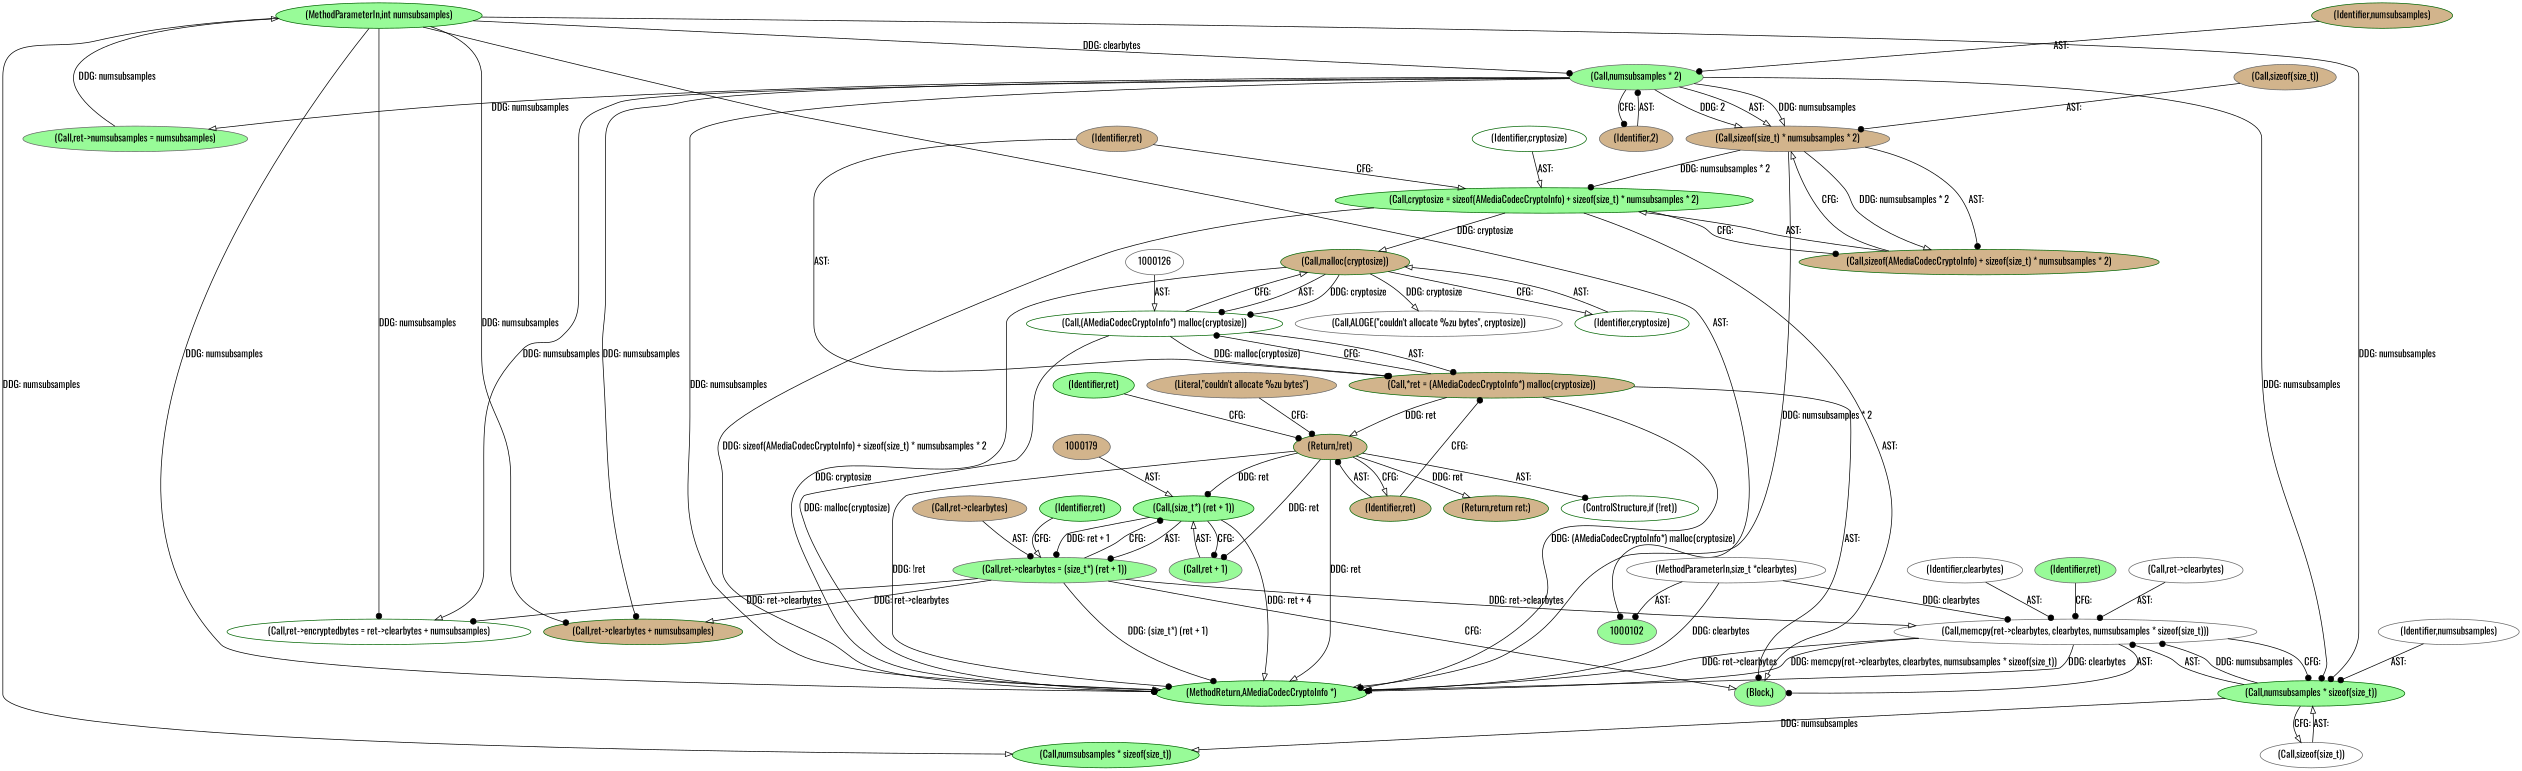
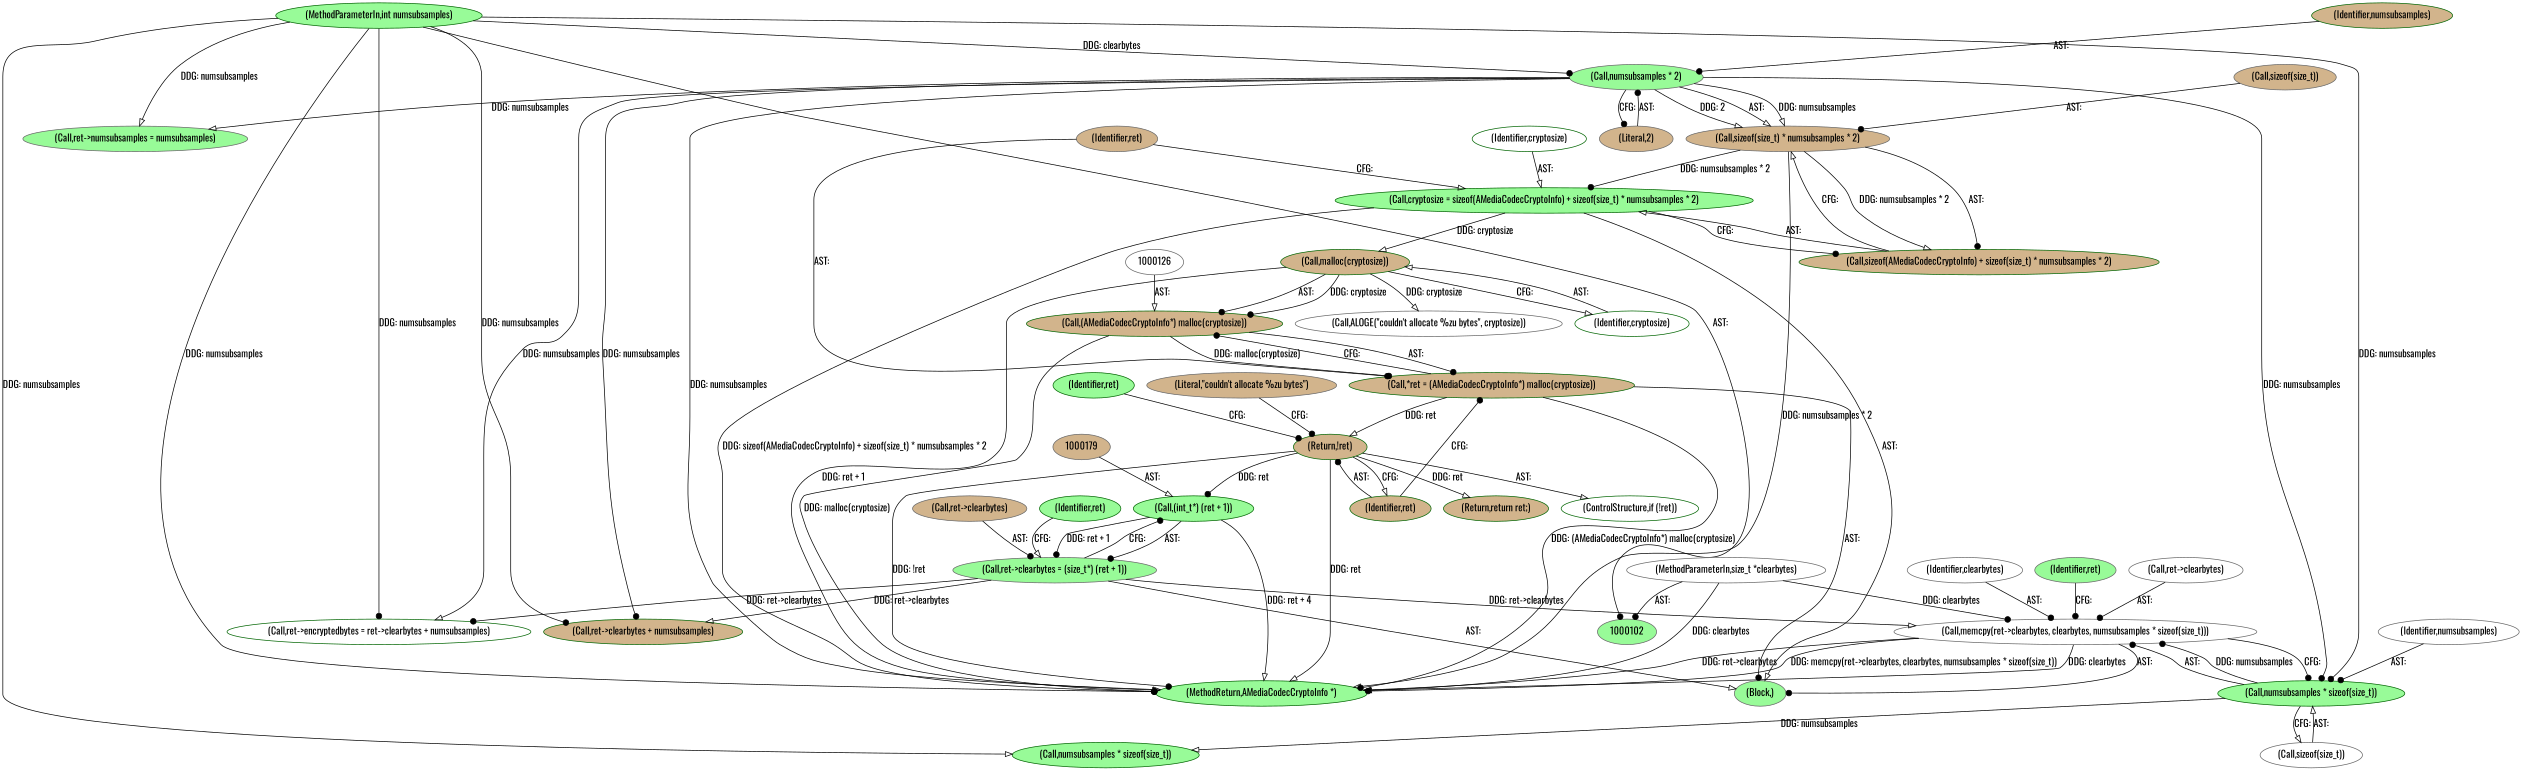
(125, 40) -> (202, 51)
(1636, 139) -> (1636, 139)
(1243, 291) -> none
(1155, 324) -> (1155, 324)
(1473, 474) -> (1473, 474)
(844, 478) -> (844, 478)
(1194, 509) -> (1194, 509)
(1206, 570) -> none
(1474, 632) -> (1474, 632)
(1128, 645) -> none
